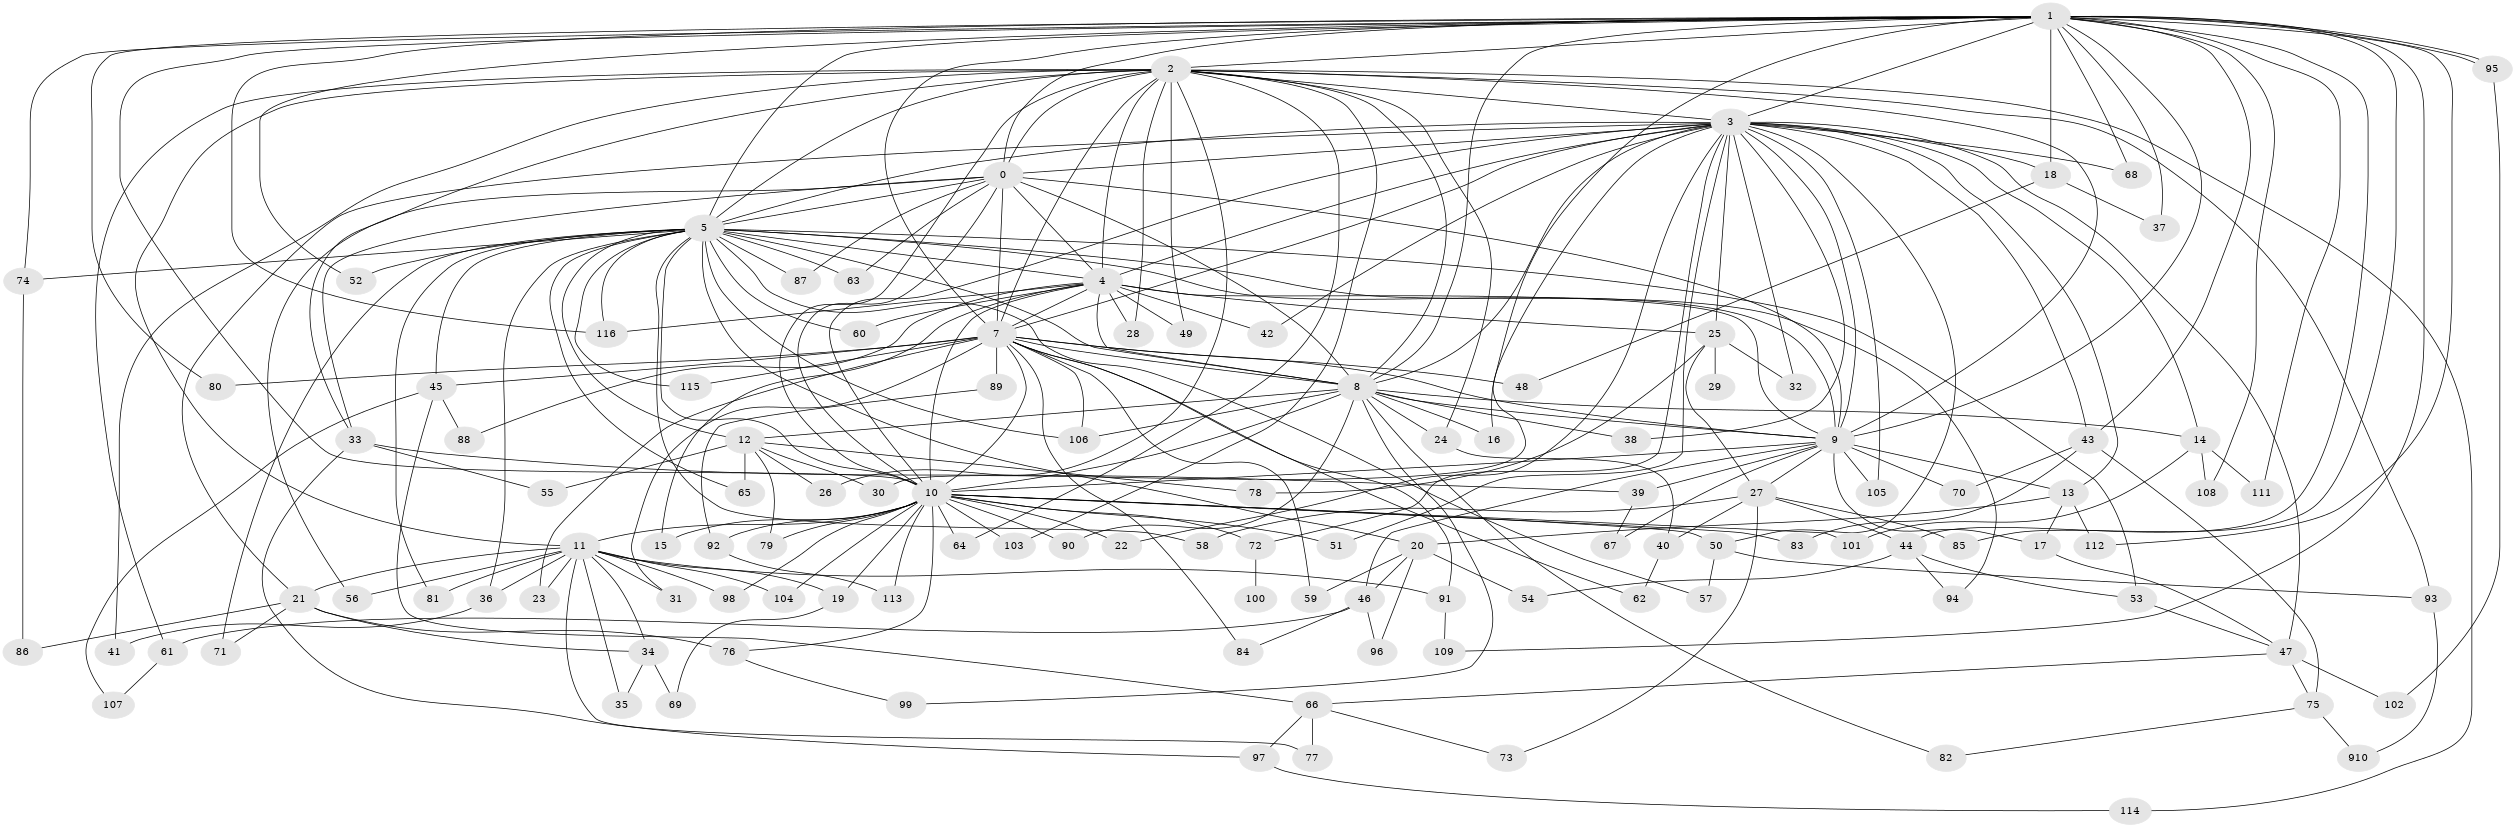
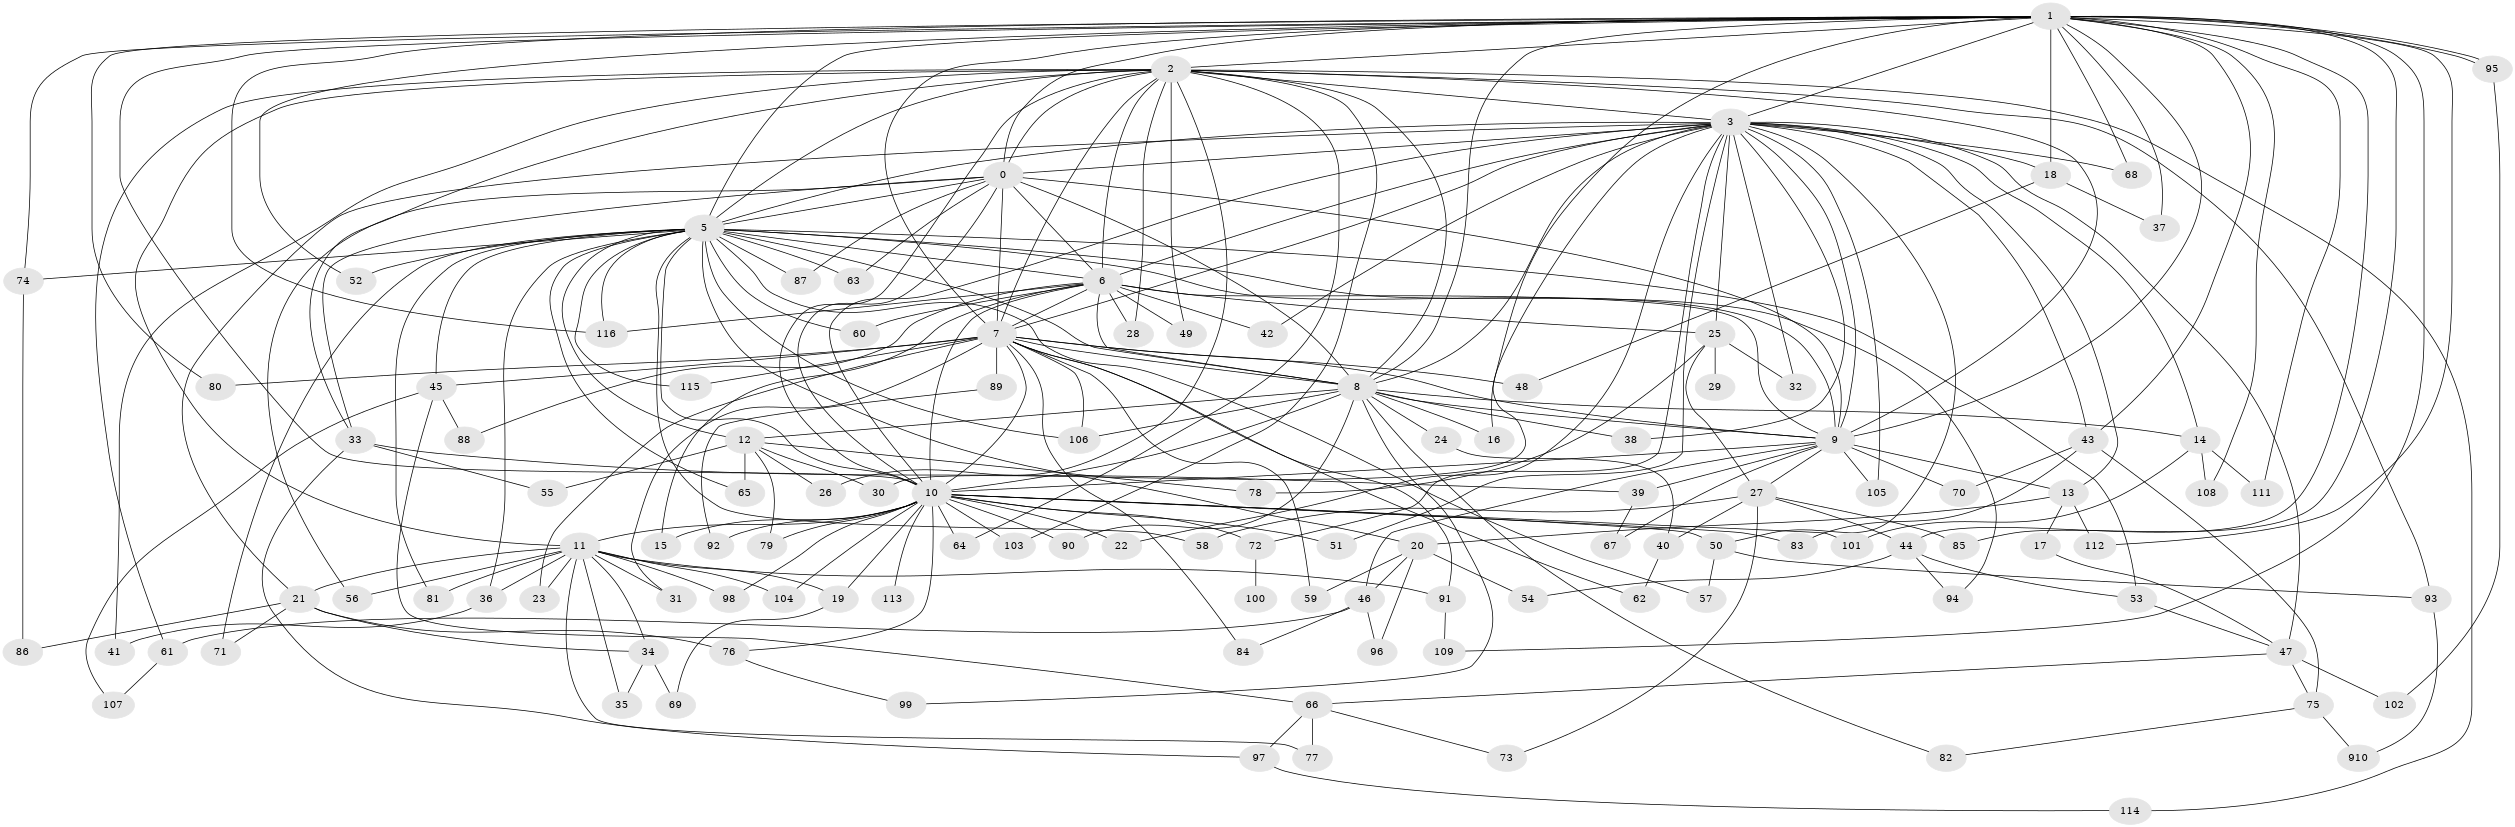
(1444, 162) -> none
(1103, 281) -> (1103, 281)
(1910, 531) -> none
(769, 567) -> none
